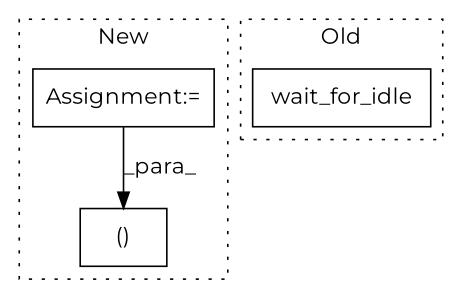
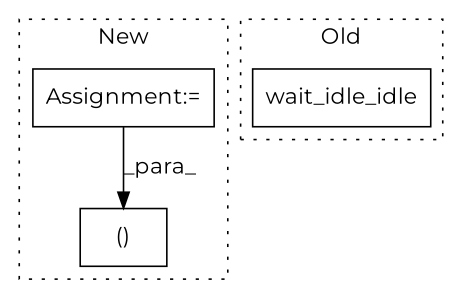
(342, 98) -> (342, 98)
